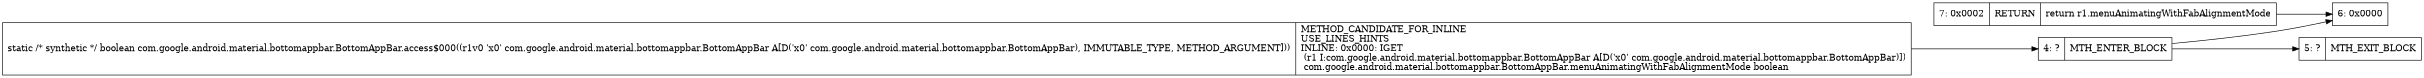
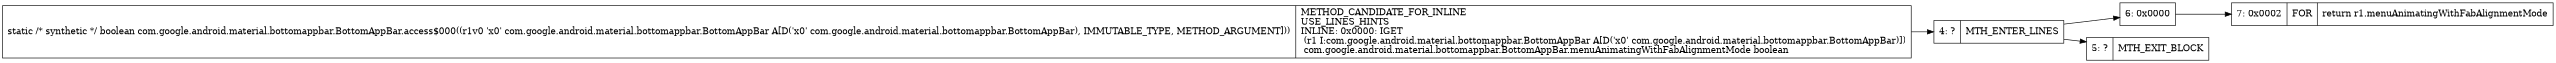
(2015, 14) -> (2302, 14)
(2301, 14) -> (2200, 14)
(2118, 49) -> (2012, 32)
